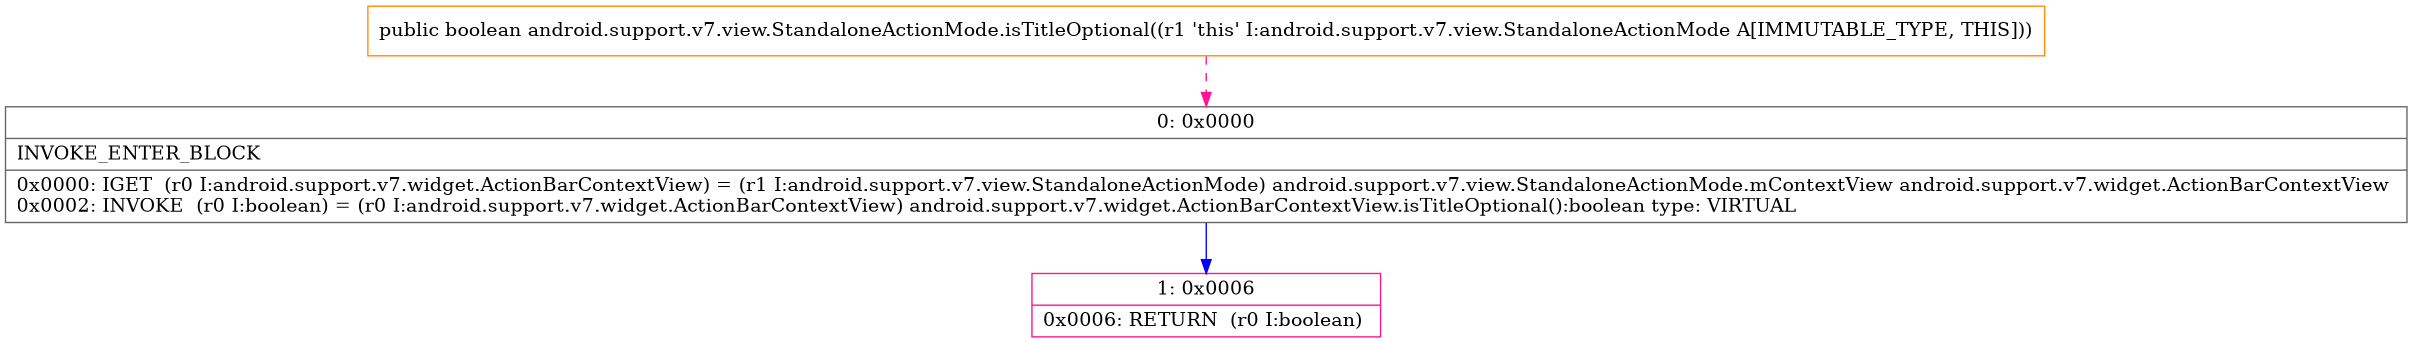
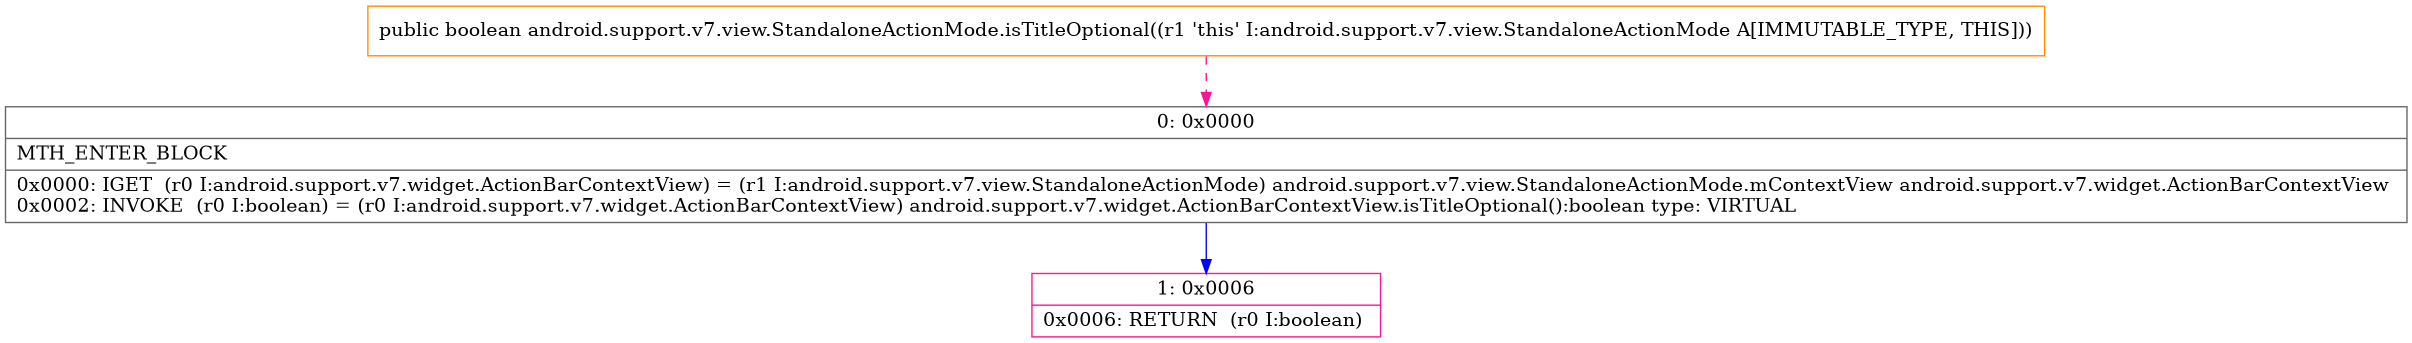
(139, 154) -> (123, 154)
